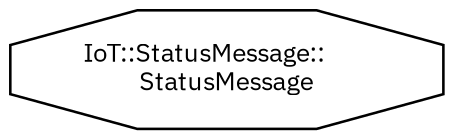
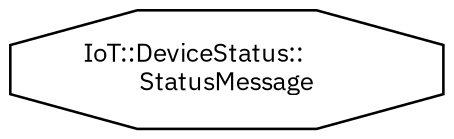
(227, 70) -> (227, 70)
